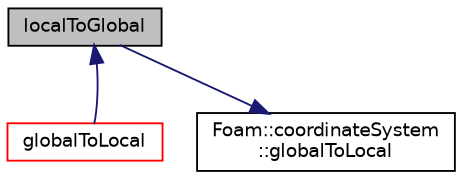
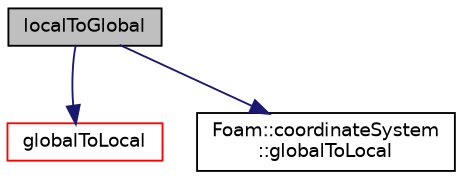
(97, 94) -> (73, 75)
